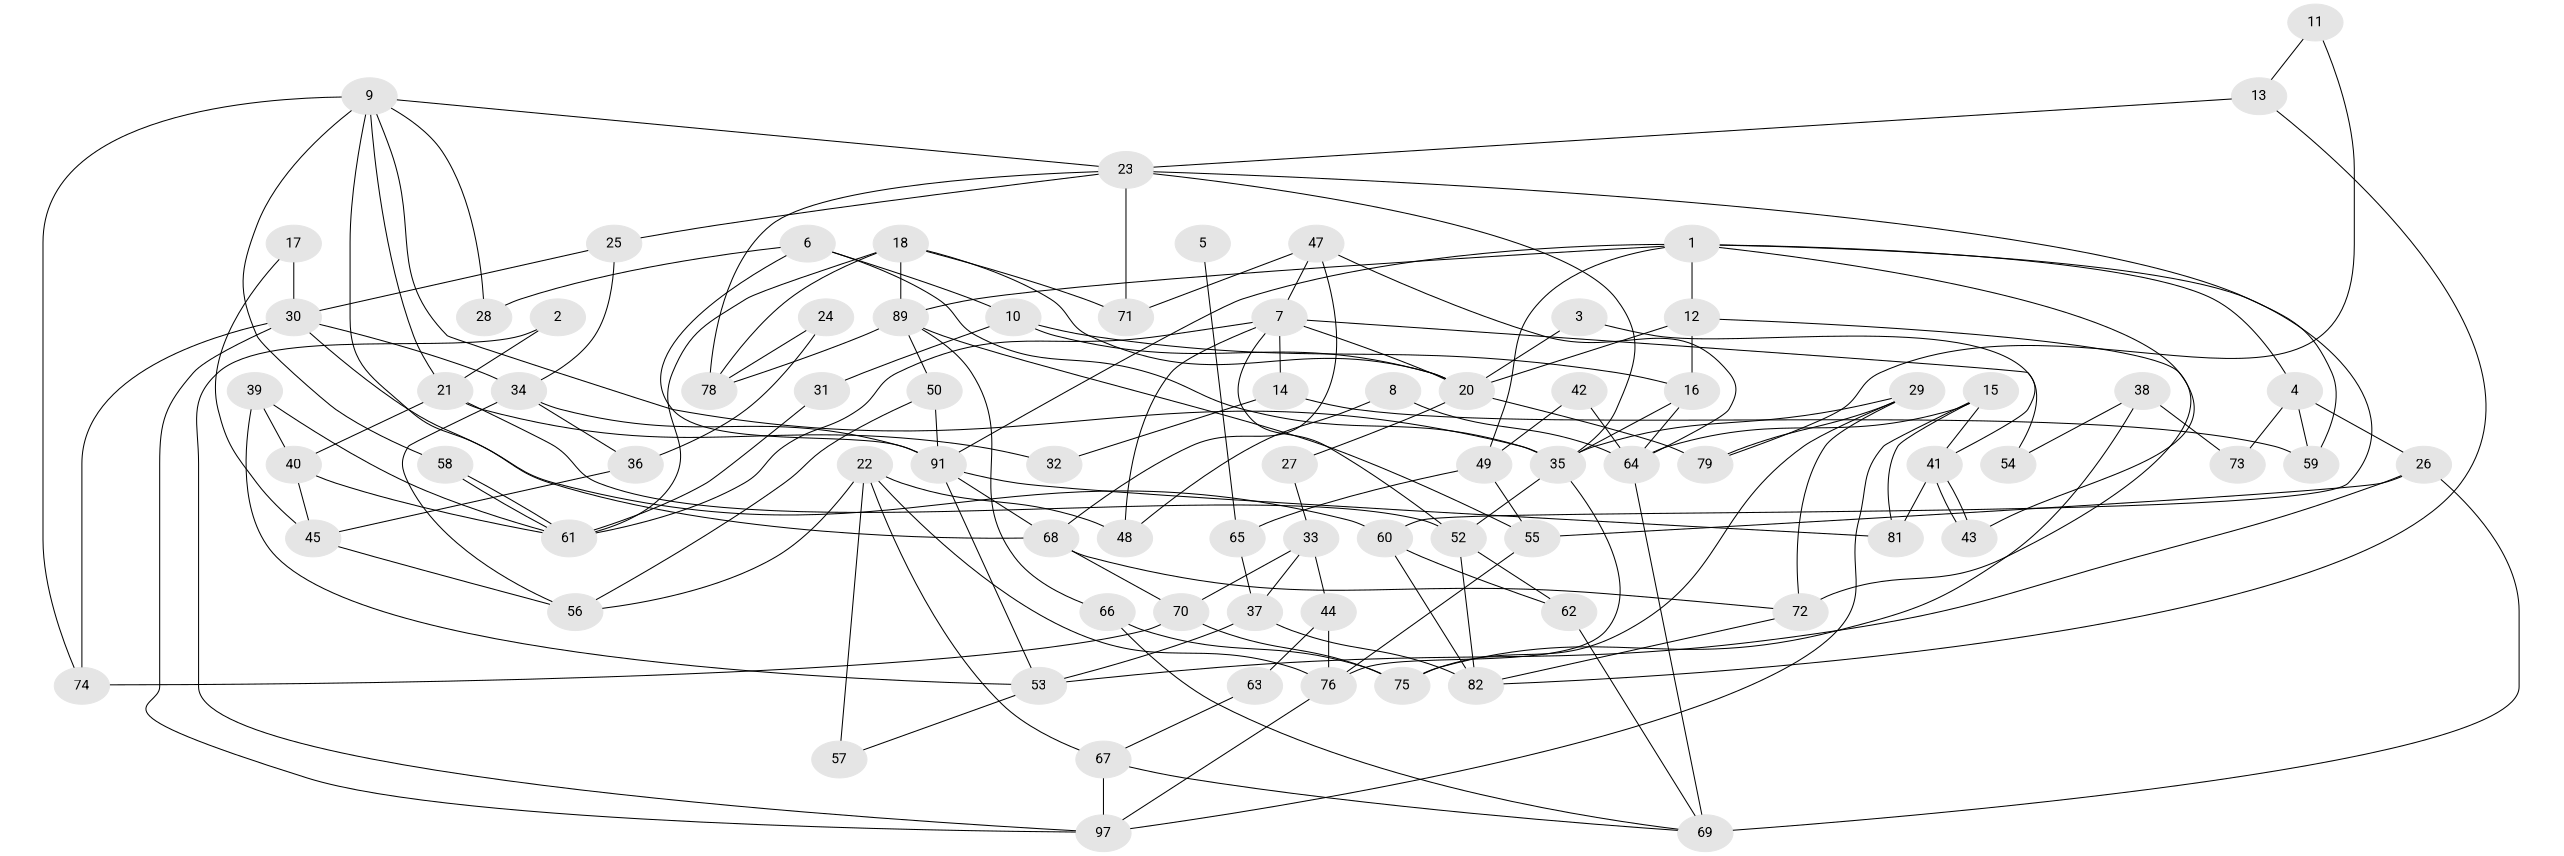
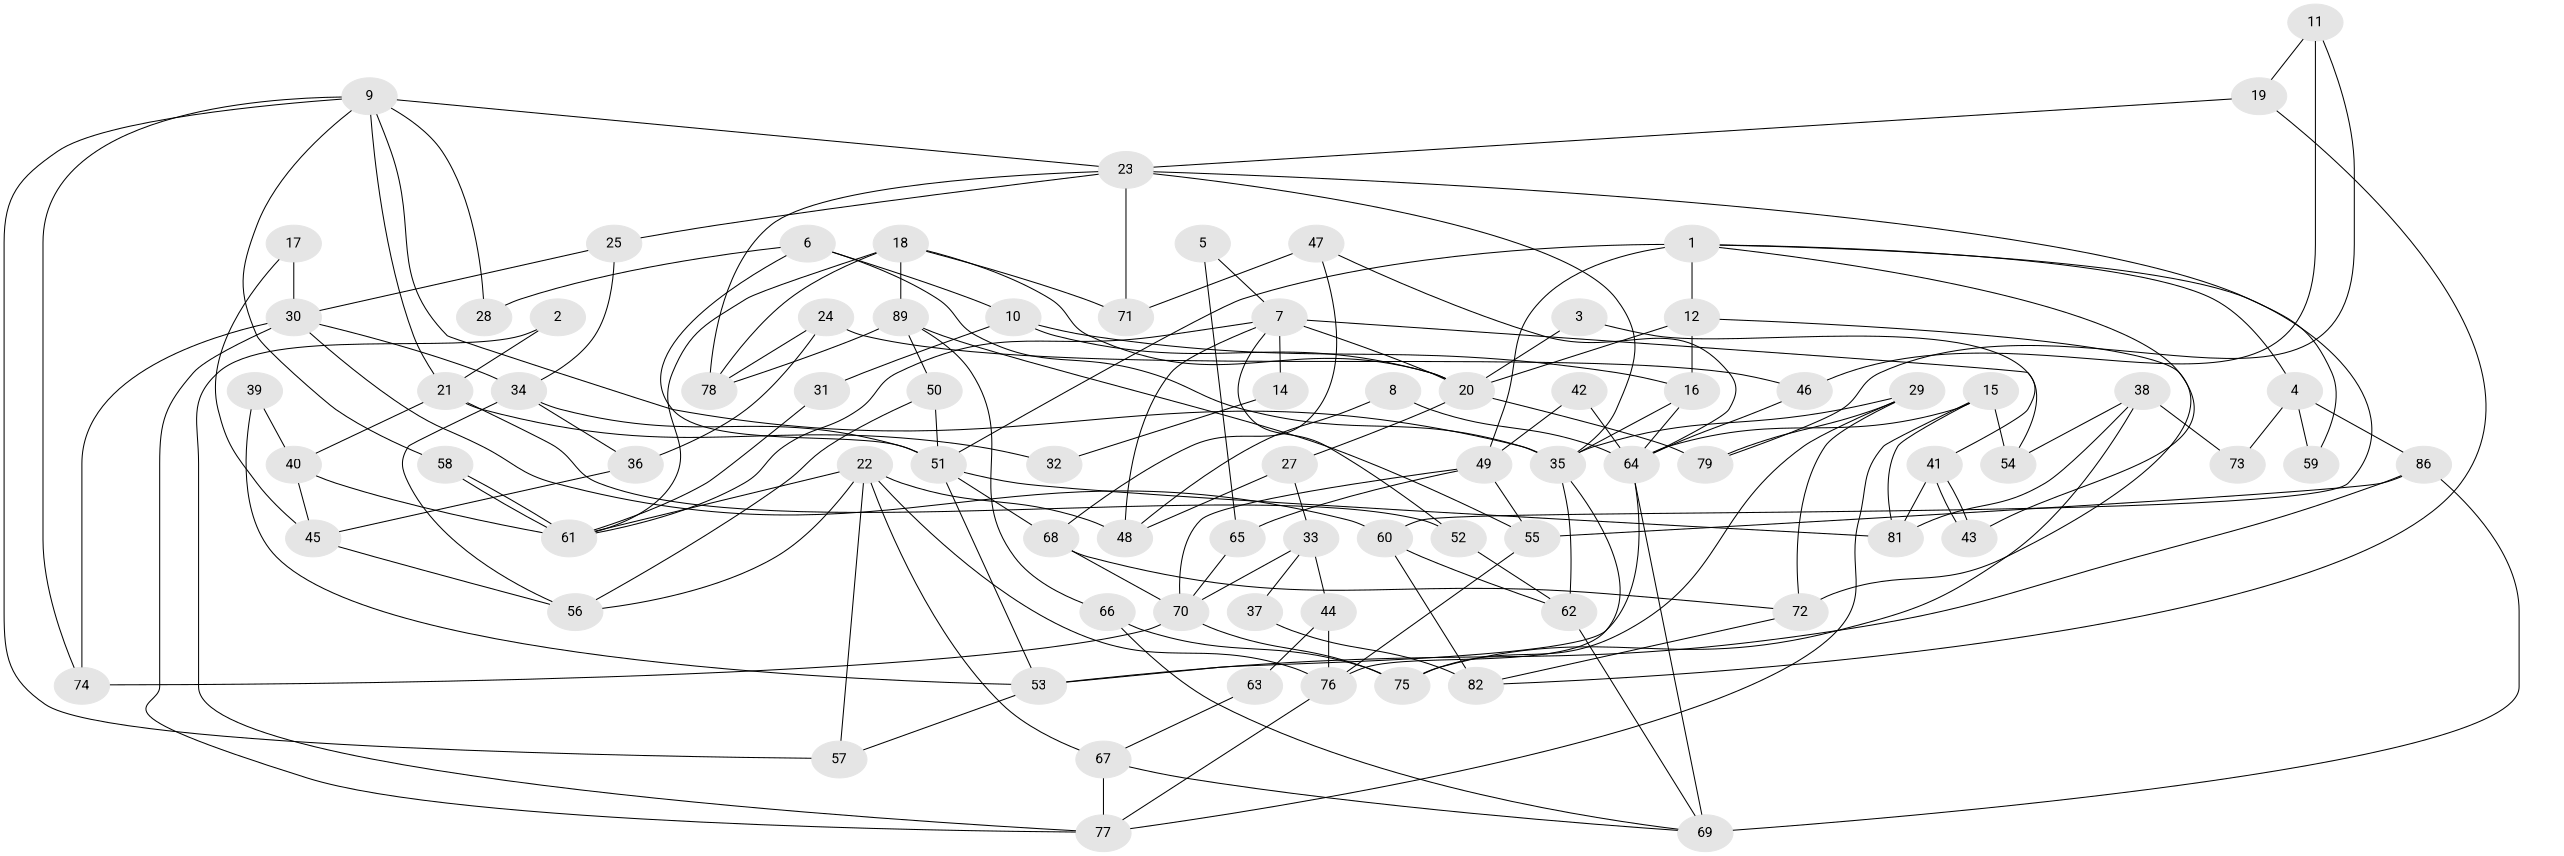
(2259, 96) -> (2259, 96)
(1294, 270) -> none
(1300, 277) -> (1241, 280)
none -> (1805, 391)
(1626, 420) -> none
(1963, 428) -> (1998, 422)
(939, 465) -> (939, 465)
(2424, 465) -> (2424, 465)
(396, 477) -> (729, 499)
none -> (2035, 489)
none -> (1289, 495)
(1515, 497) -> (1571, 544)
none -> (1183, 512)
(690, 515) -> (10, 664)
(1245, 569) -> (1210, 574)
(1467, 612) -> none
(1137, 658) -> (1415, 659)
(1103, 833) -> (1103, 833)
